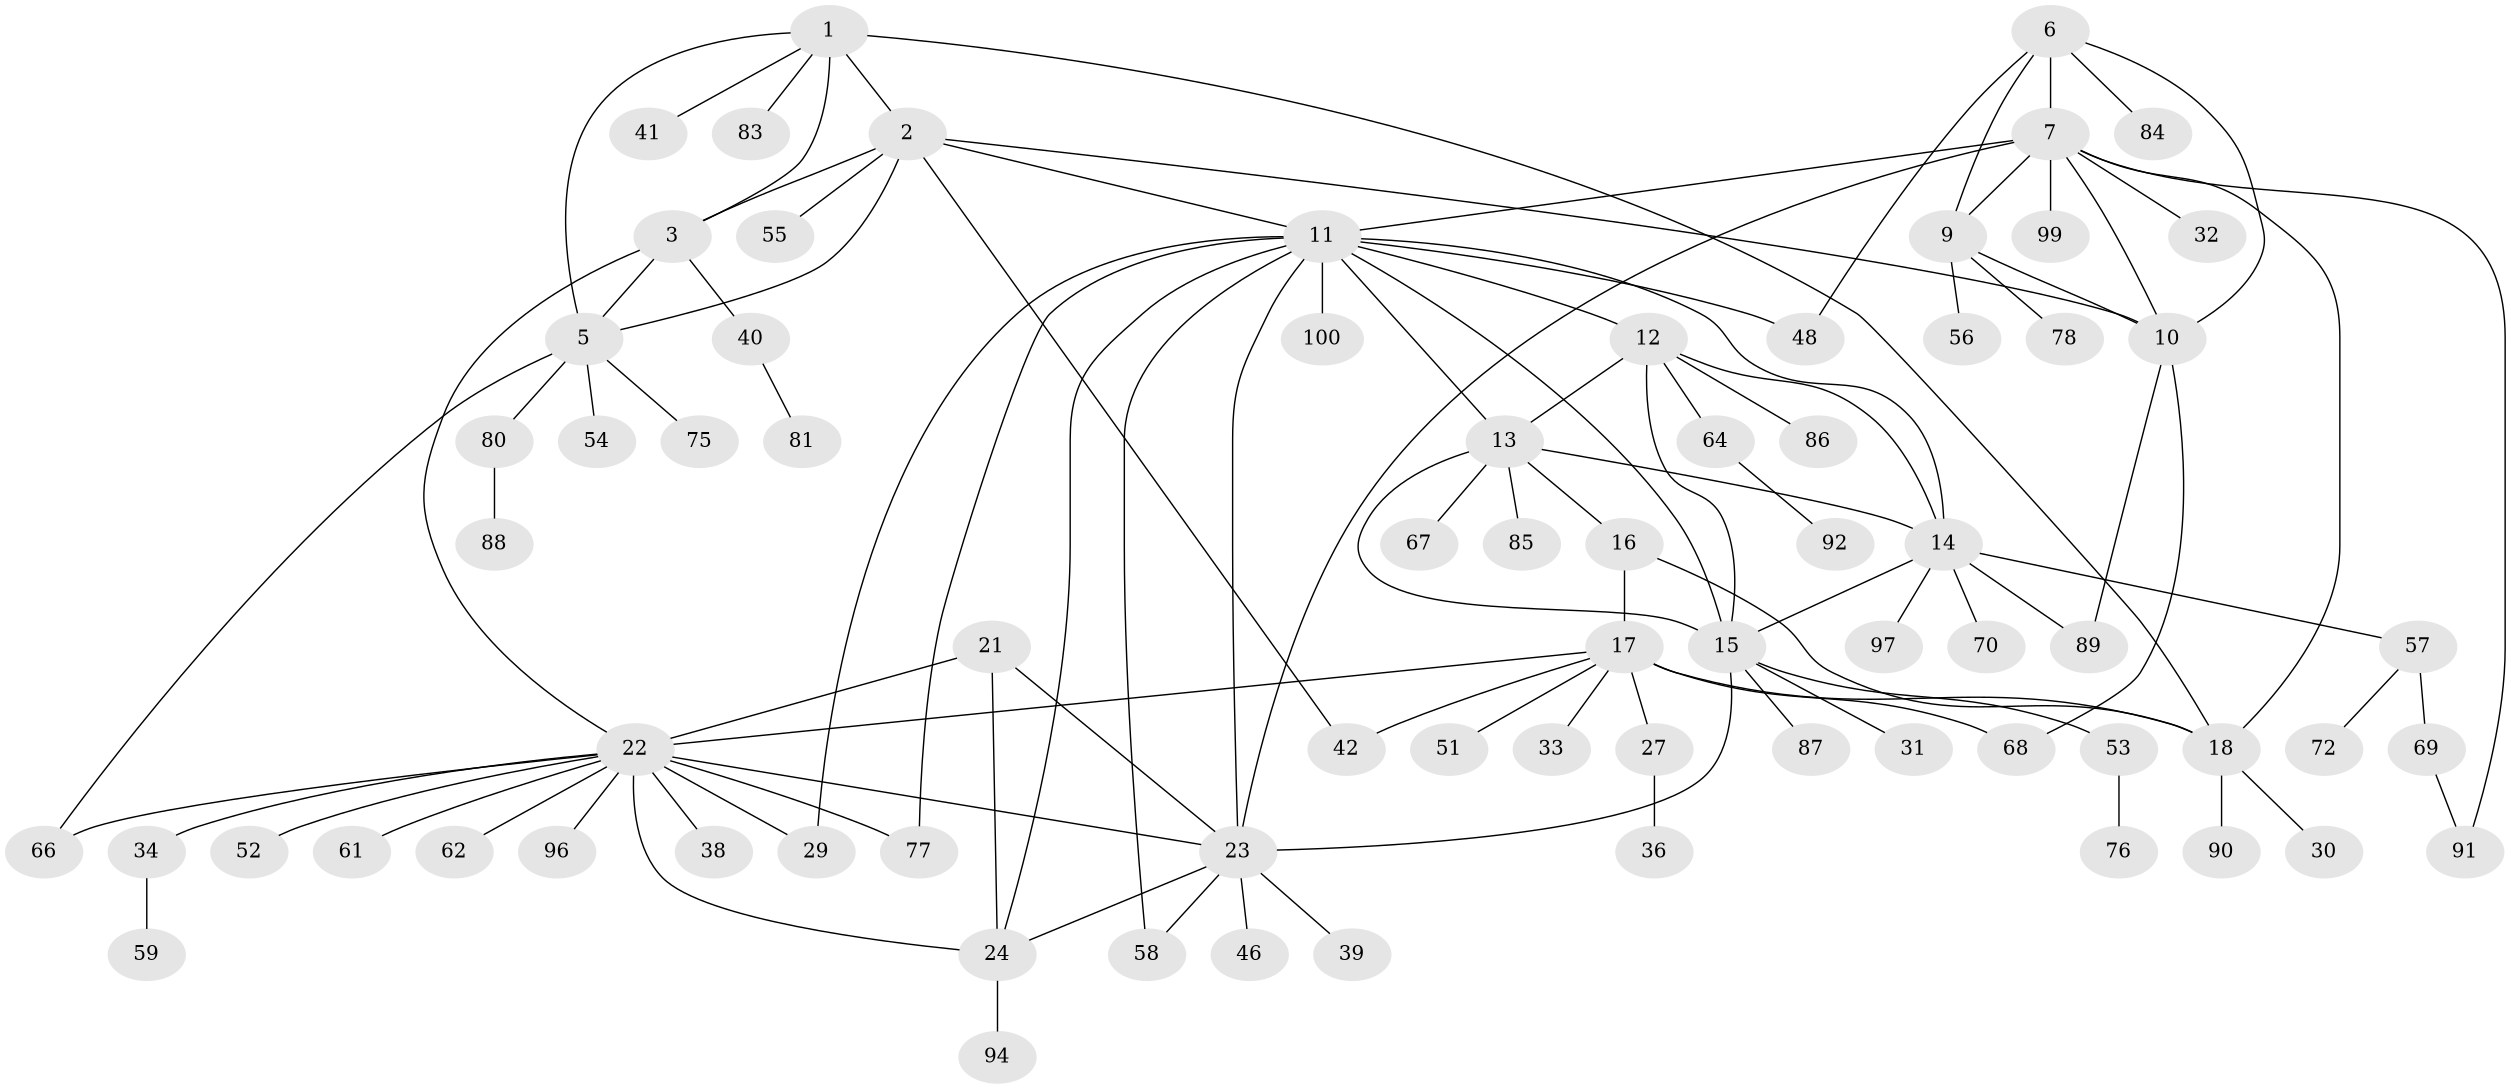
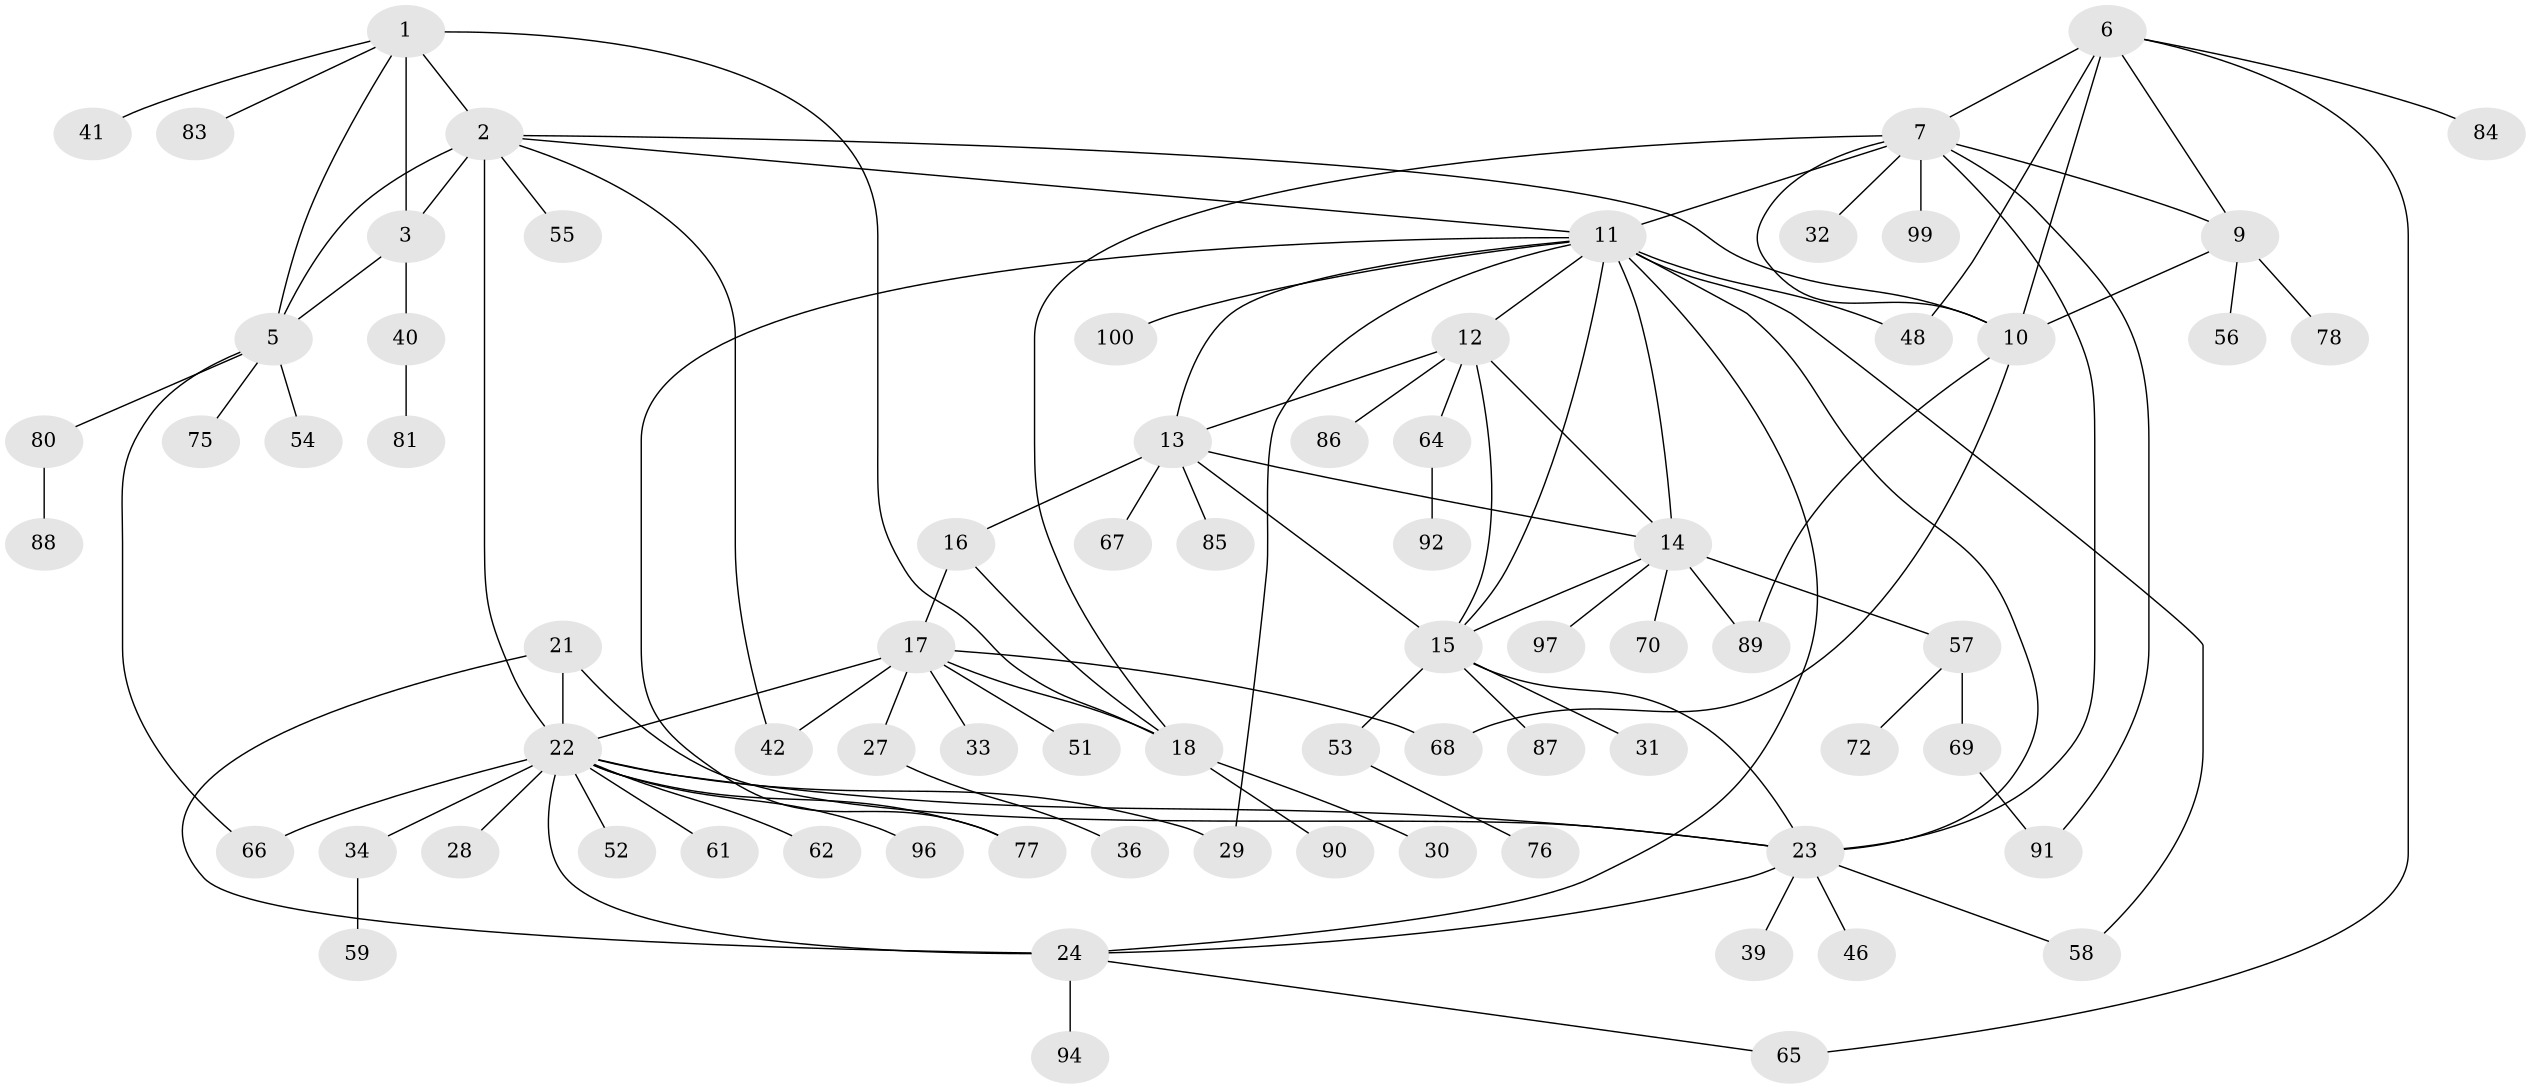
(425, 478) -> (484, 450)
(714, 852) -> (460, 852)
none -> (1790, 1057)
